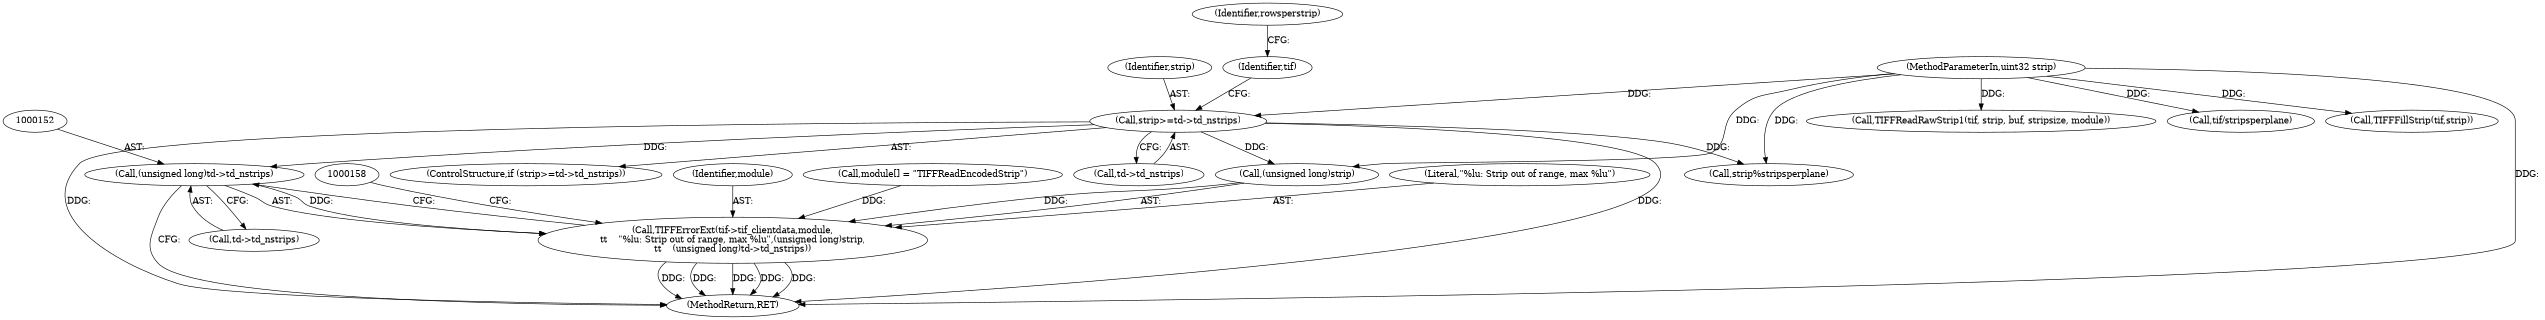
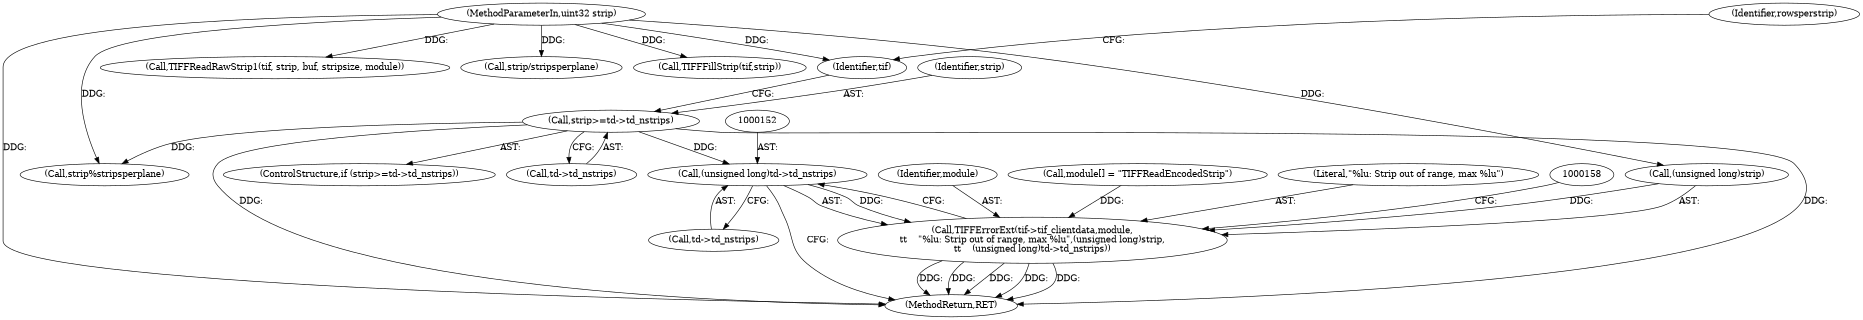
(1578, 95) -> (713, 40)
(2241, 121) -> (541, 68)
(1235, 147) -> none
